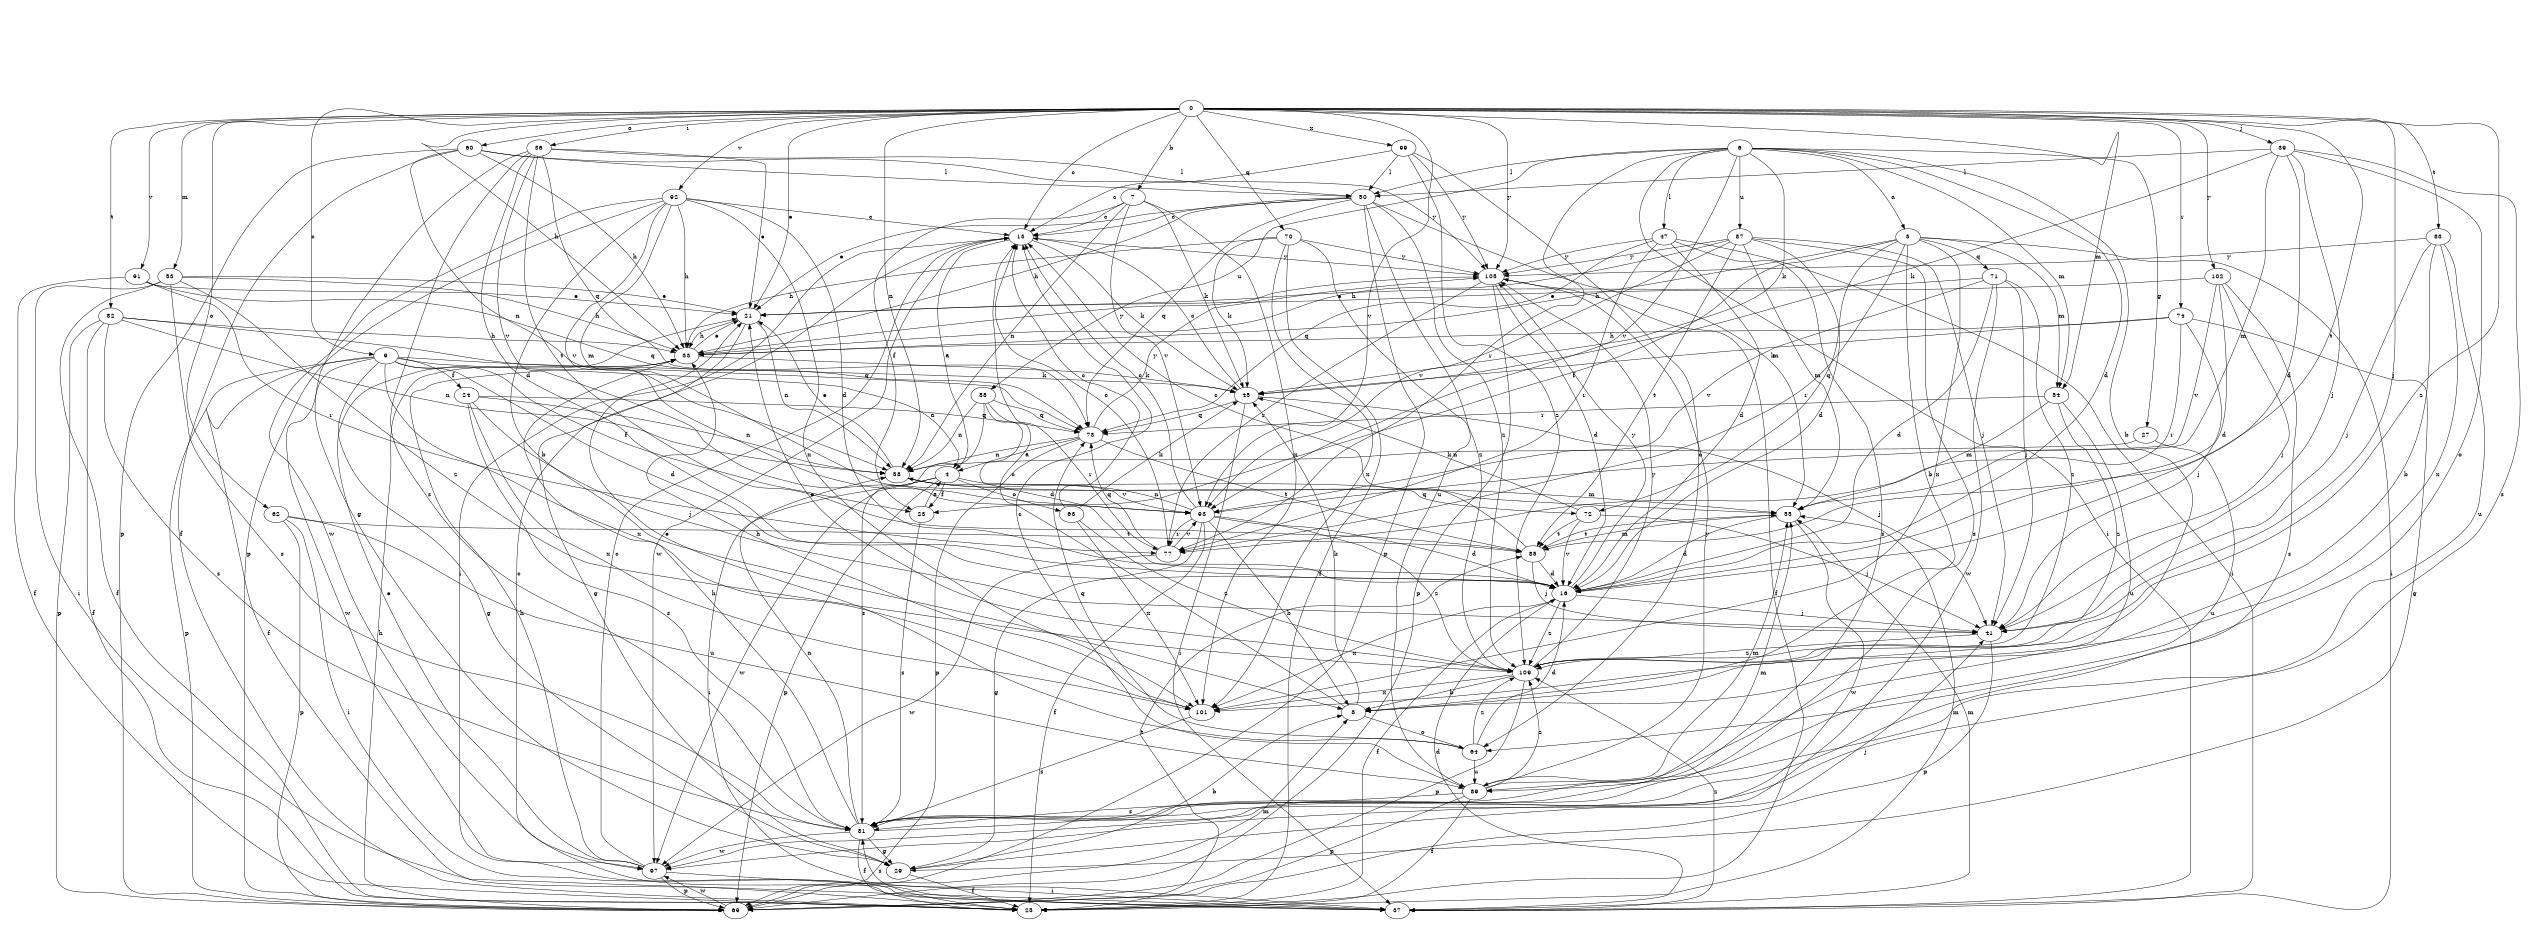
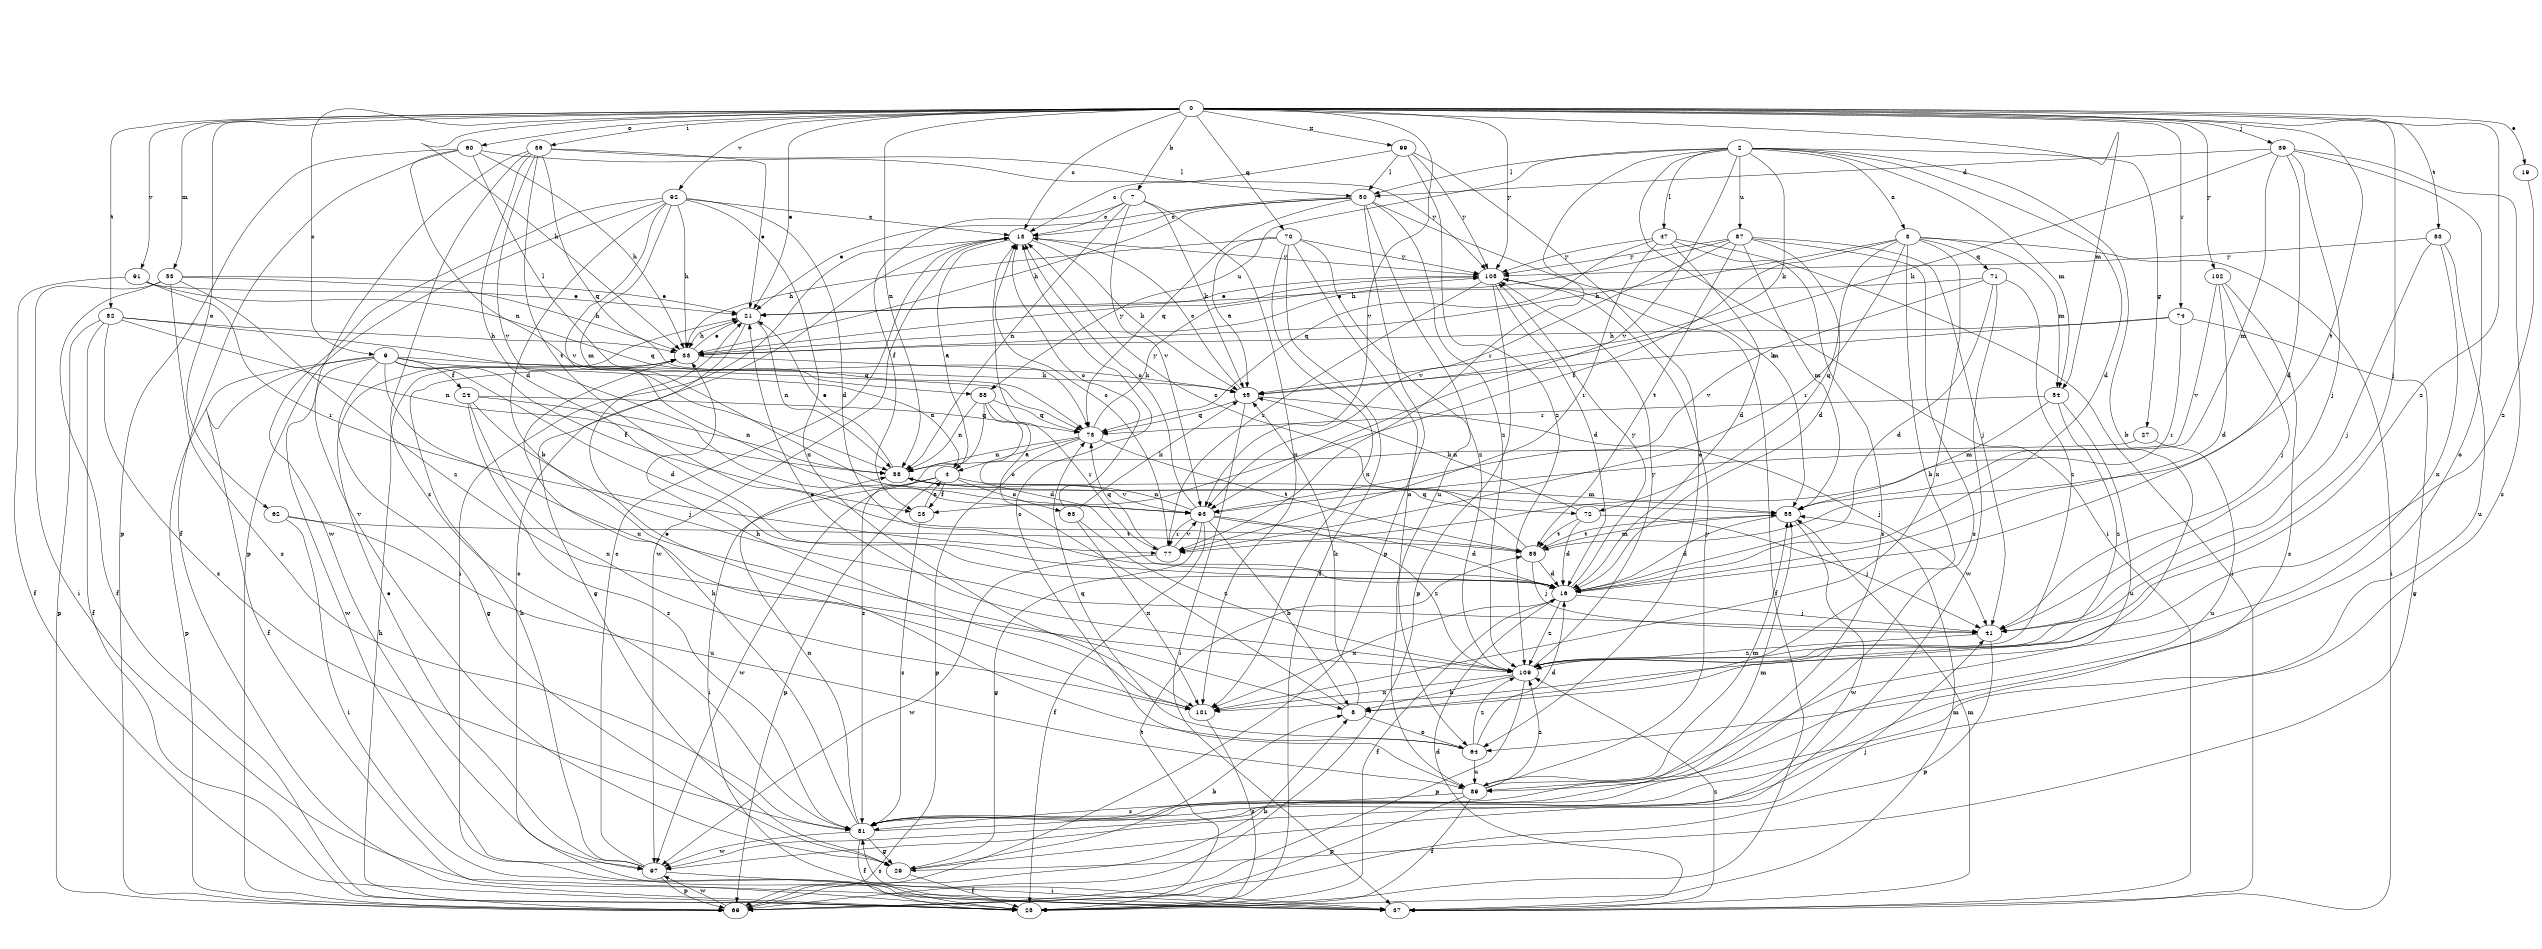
(1740, 148) -> (1740, 148)
(1965, 173) -> (1965, 173)
none -> (2526, 173)
(914, 179) -> (664, 371)
(1485, 295) -> (1229, 292)
(1230, 316) -> (1230, 316)
(2024, 443) -> none
(2155, 494) -> none
none -> (1407, 497)
(360, 514) -> (360, 514)
(1568, 554) -> (1568, 554)
(2156, 627) -> none
(1034, 771) -> (1241, 888)
(1266, 812) -> (1266, 812)
(304, 885) -> none
